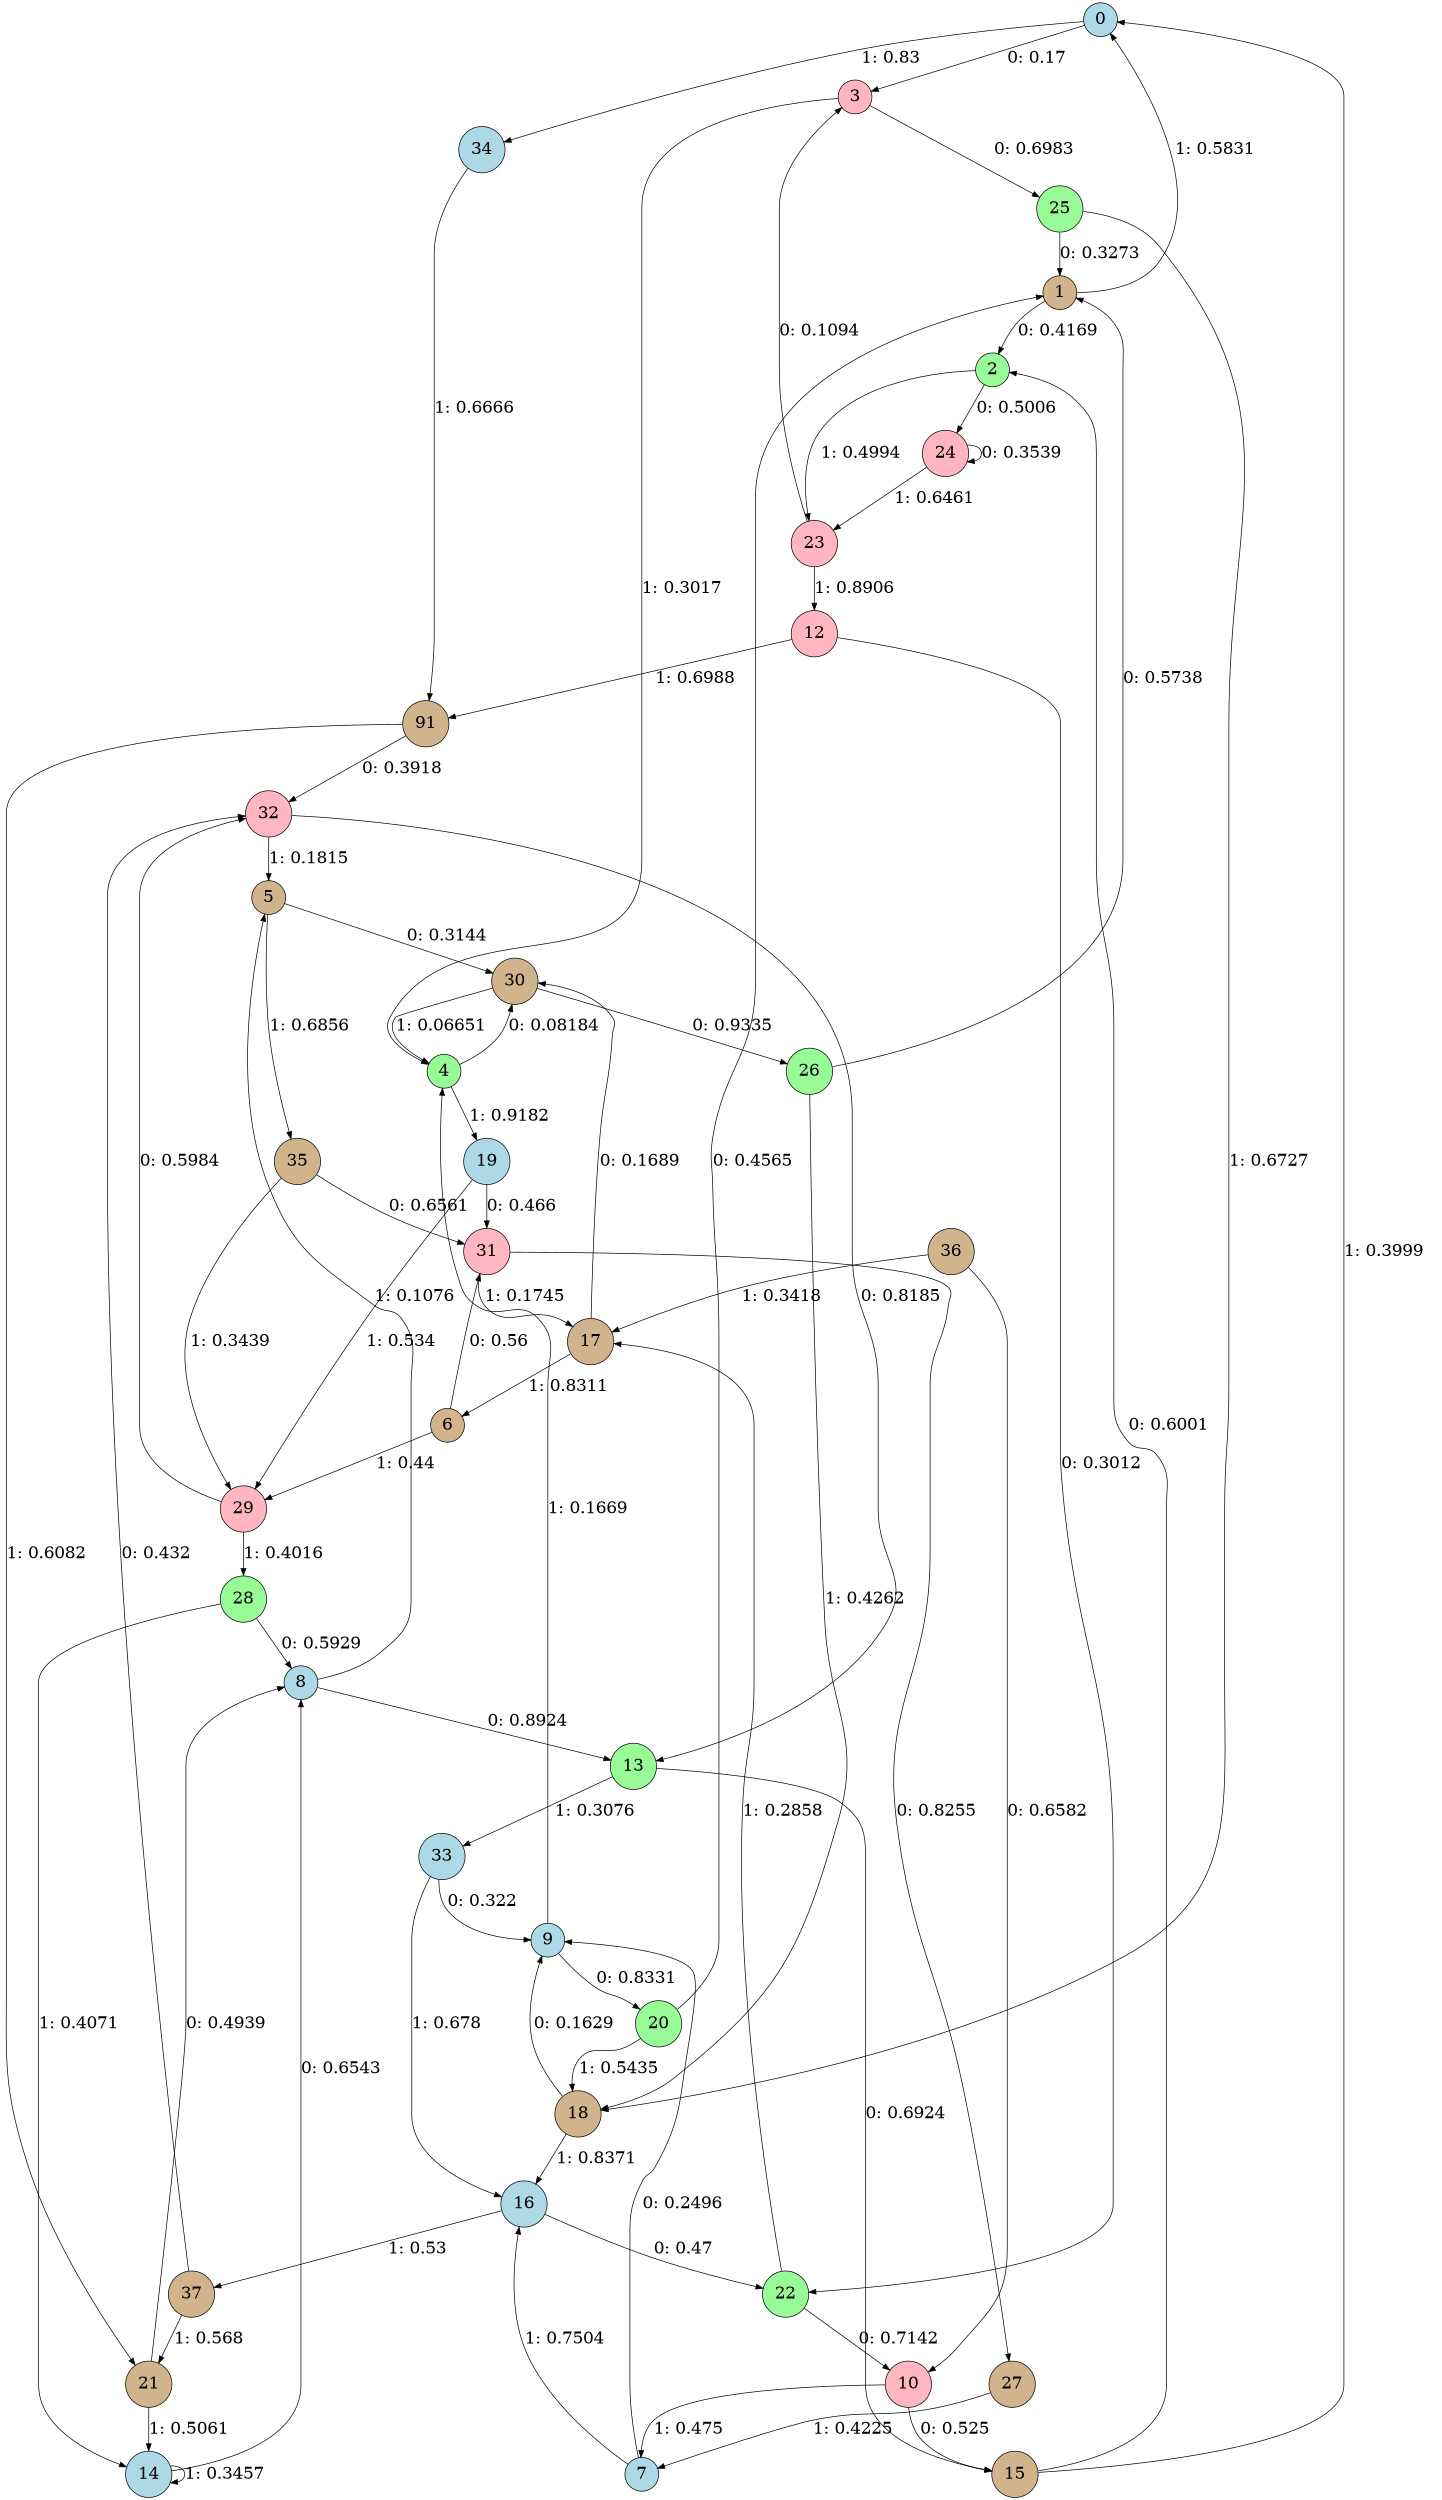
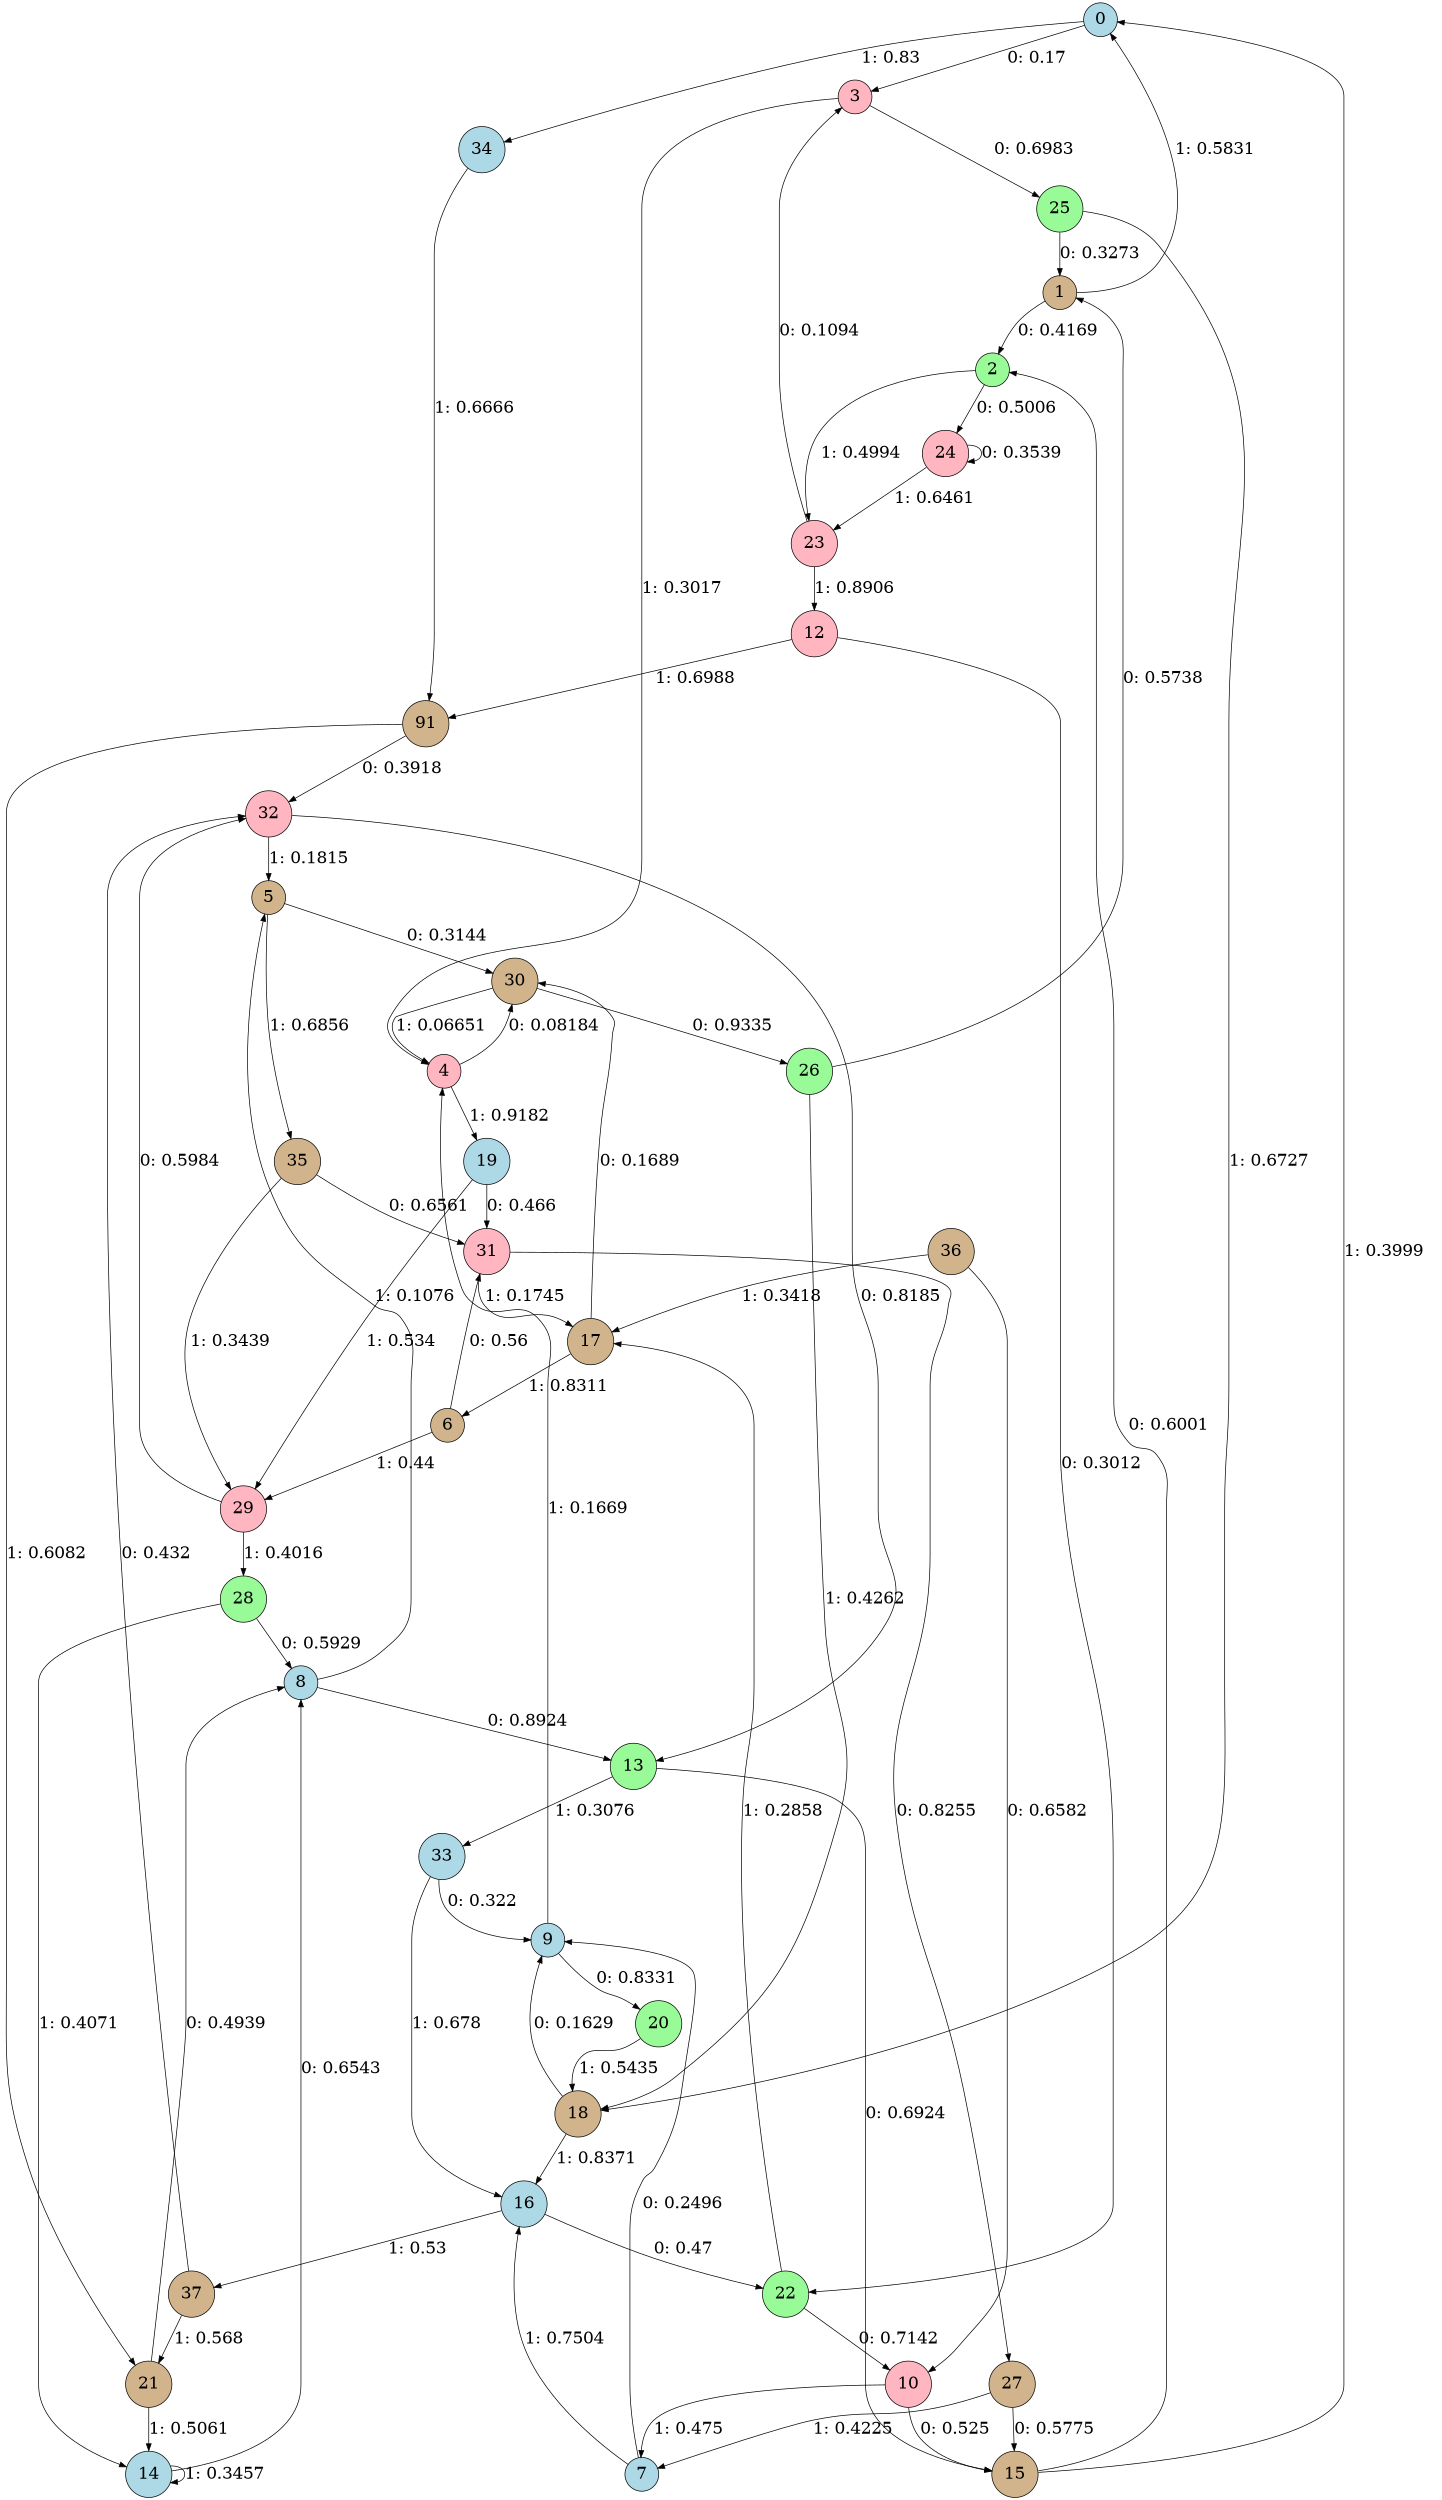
(444, 1071) -> (444, 1071)
(732, 1075) -> none
none -> (1013, 2426)
